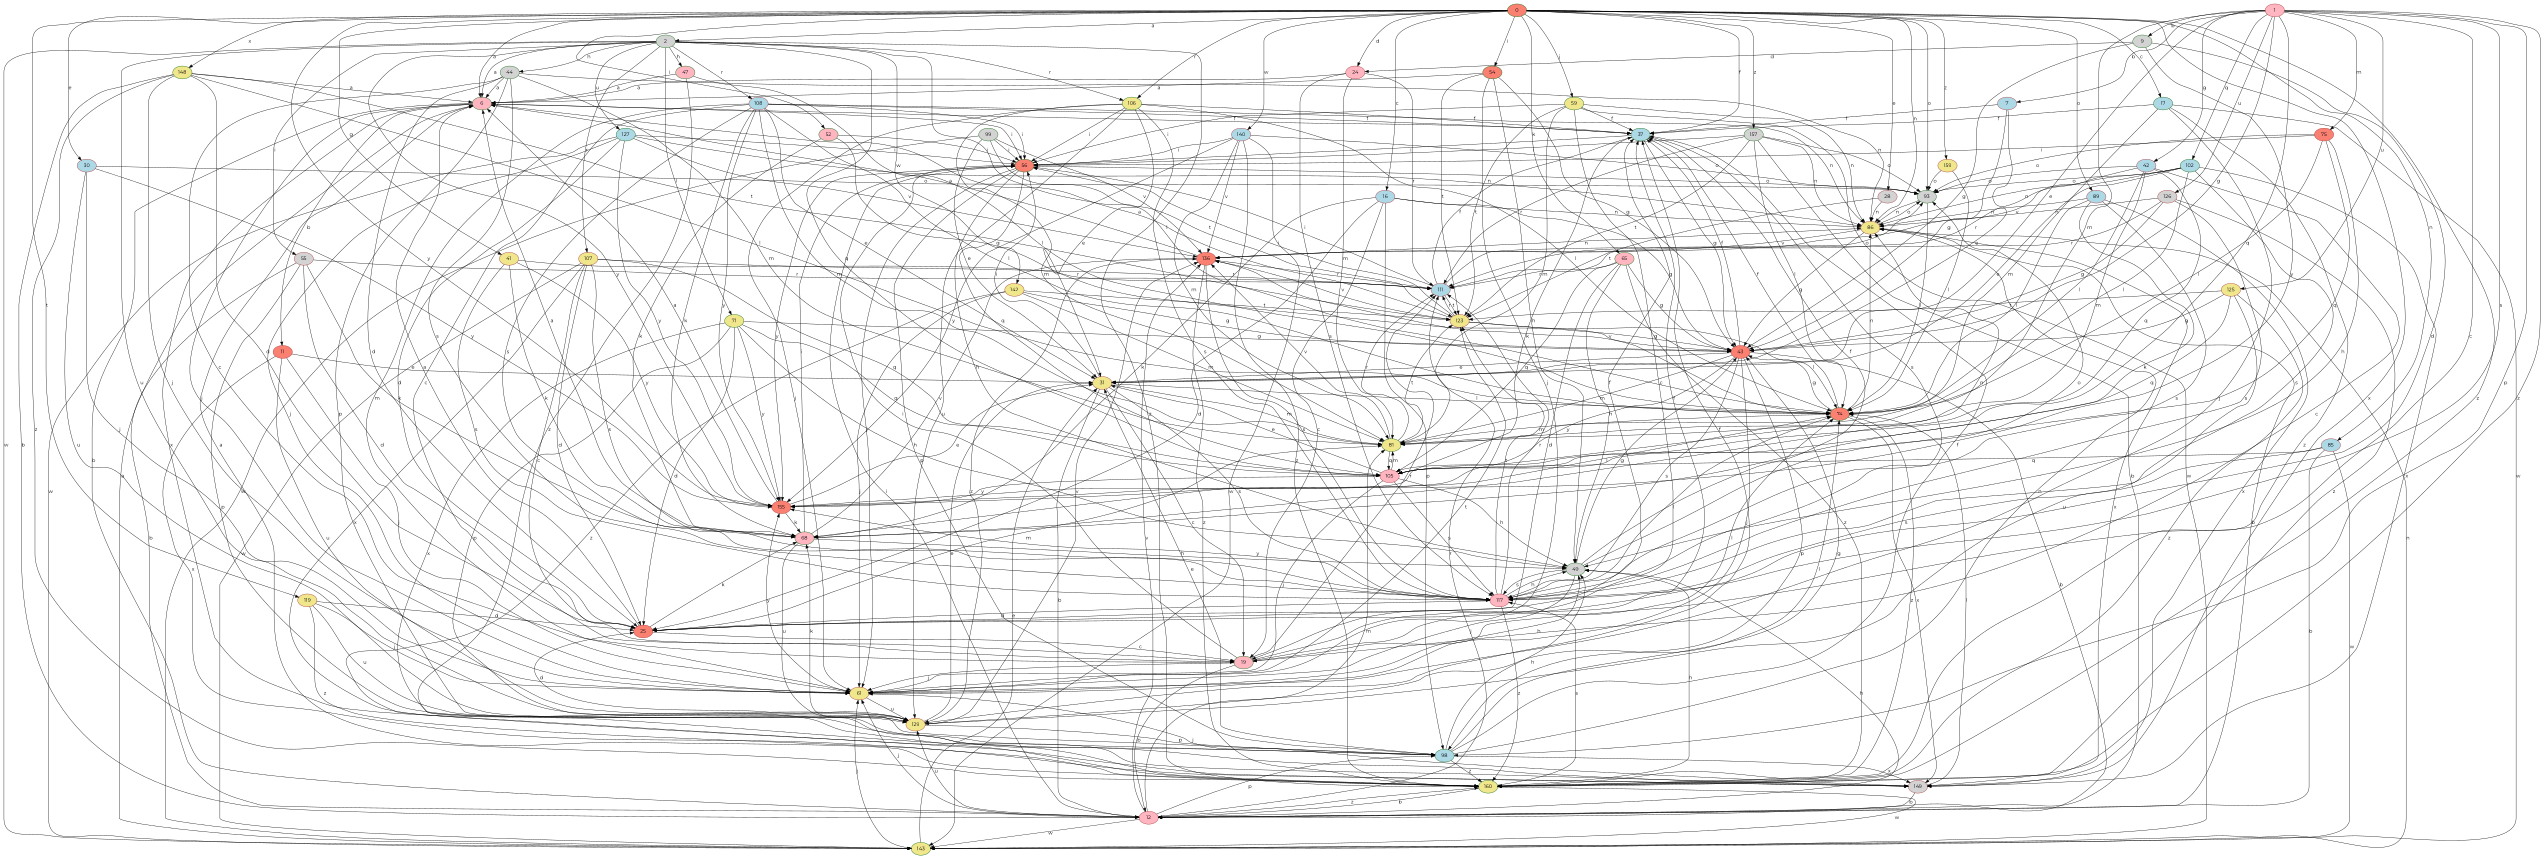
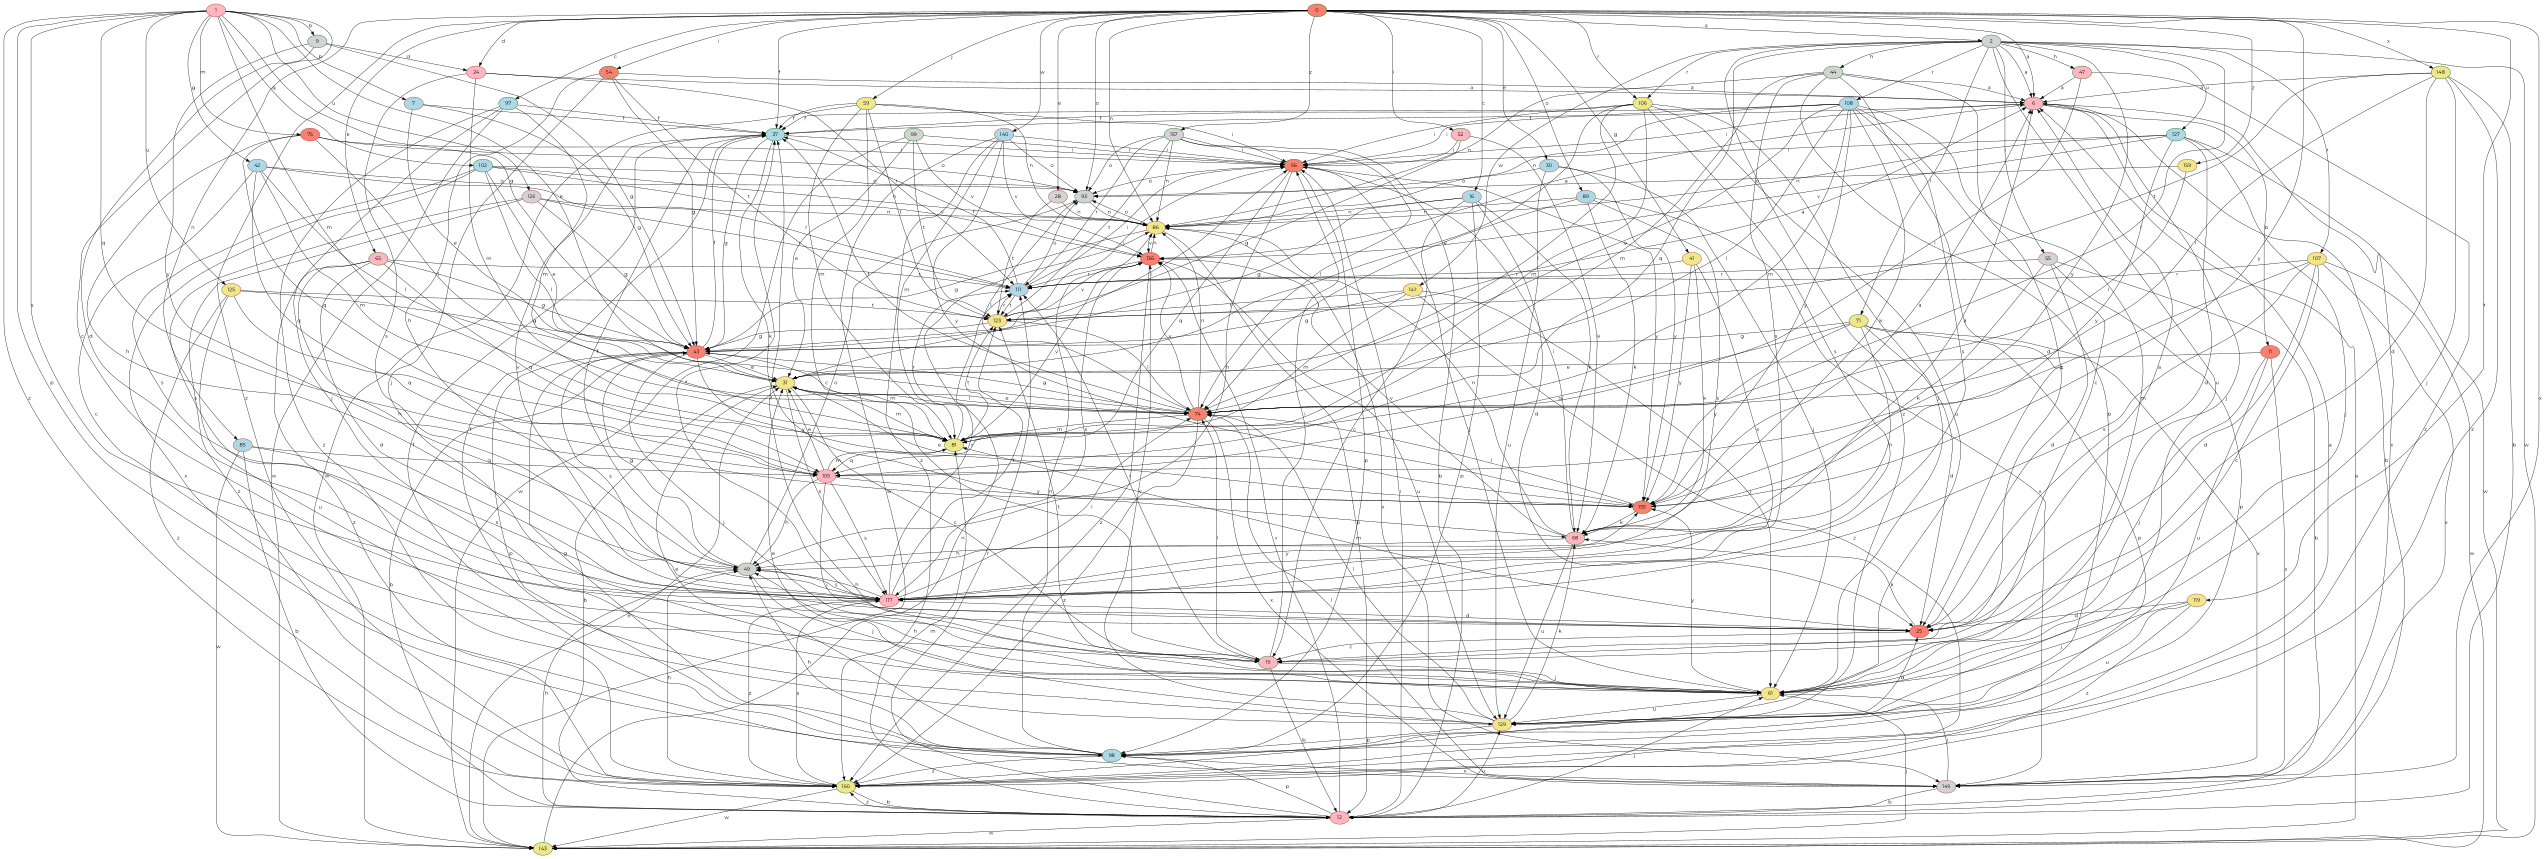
(2163, 104) -> (508, 104)
(1912, 367) -> (518, 367)
none -> (1002, 401)
(972, 492) -> (1419, 492)
(781, 507) -> (1642, 507)
